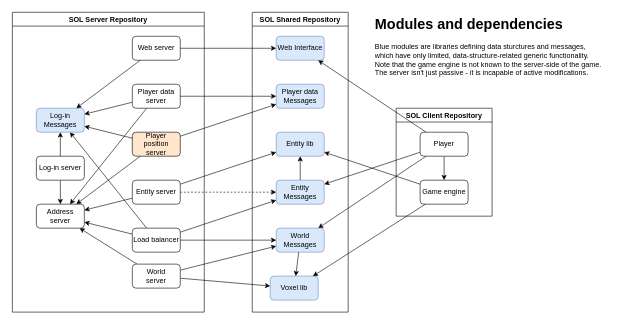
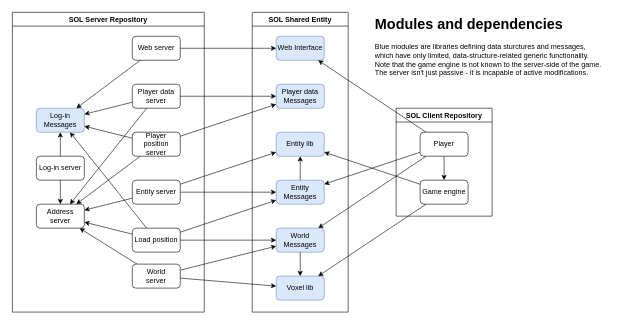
(300, 20) -> (300, 20)
(156, 144) -> (156, 144)
(225, 192) -> (225, 192)
(156, 240) -> (156, 240)
(294, 288) -> (300, 288)
